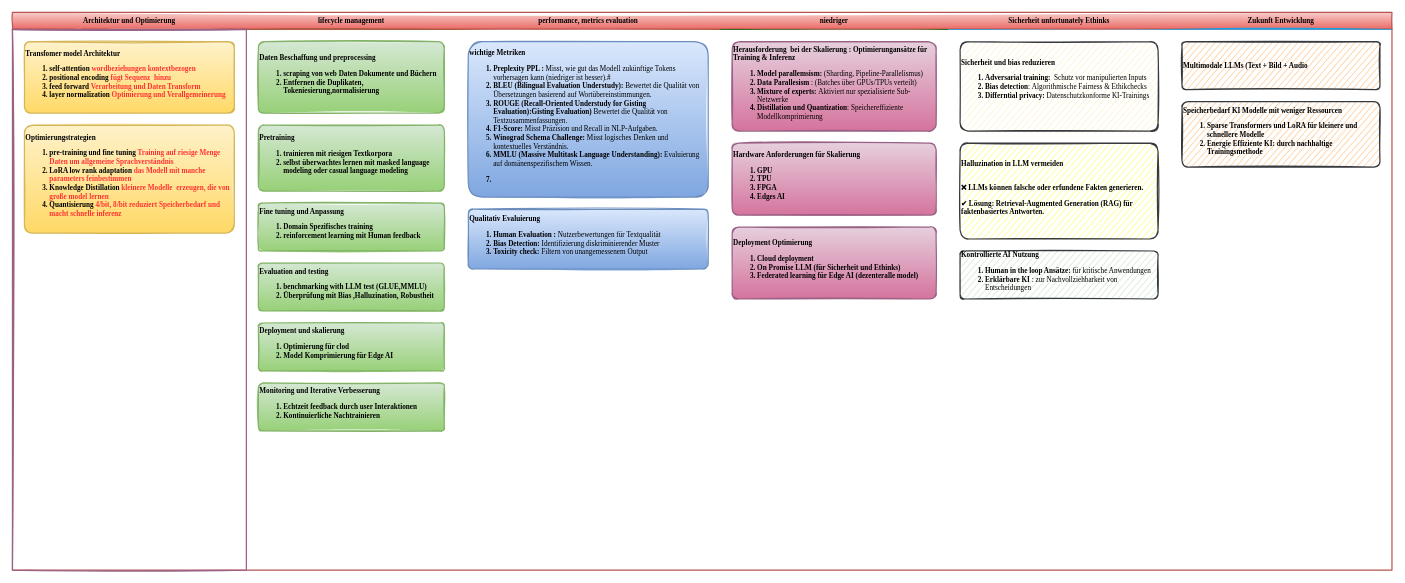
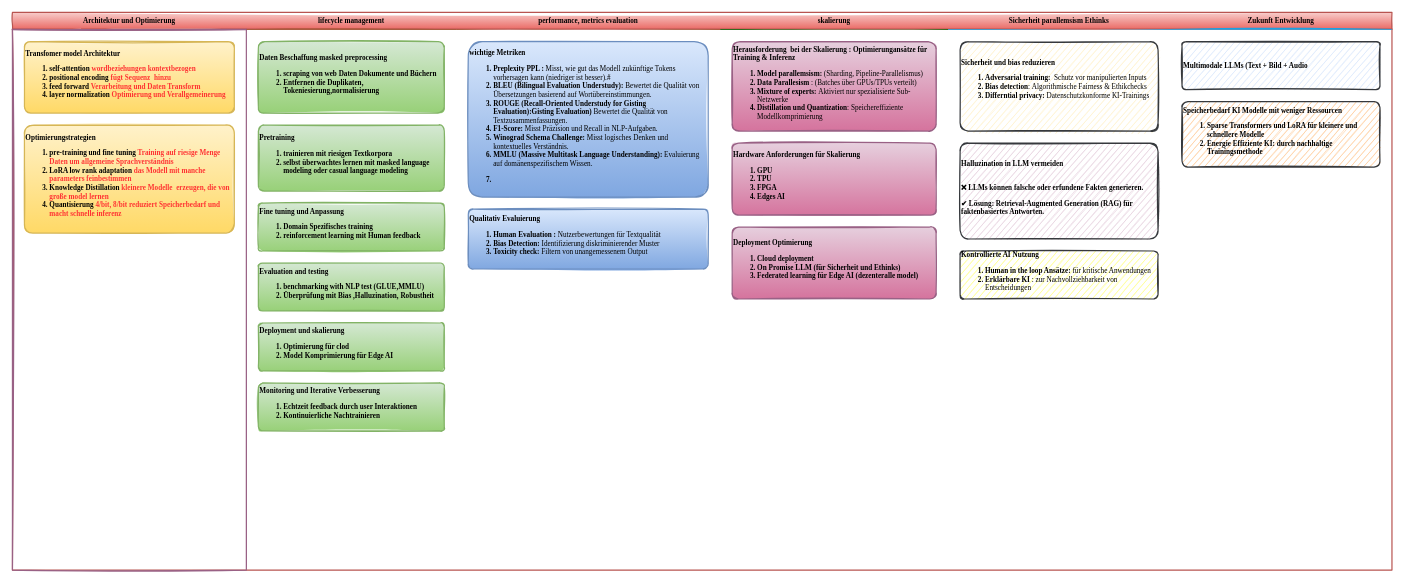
(834, 21) -> (834, 21)
(1059, 21) -> (1059, 21)
(1281, 66) -> (1281, 66)
(352, 78) -> (352, 78)
(1059, 191) -> (1059, 191)
(1059, 275) -> (1059, 275)
(342, 287) -> (342, 287)
